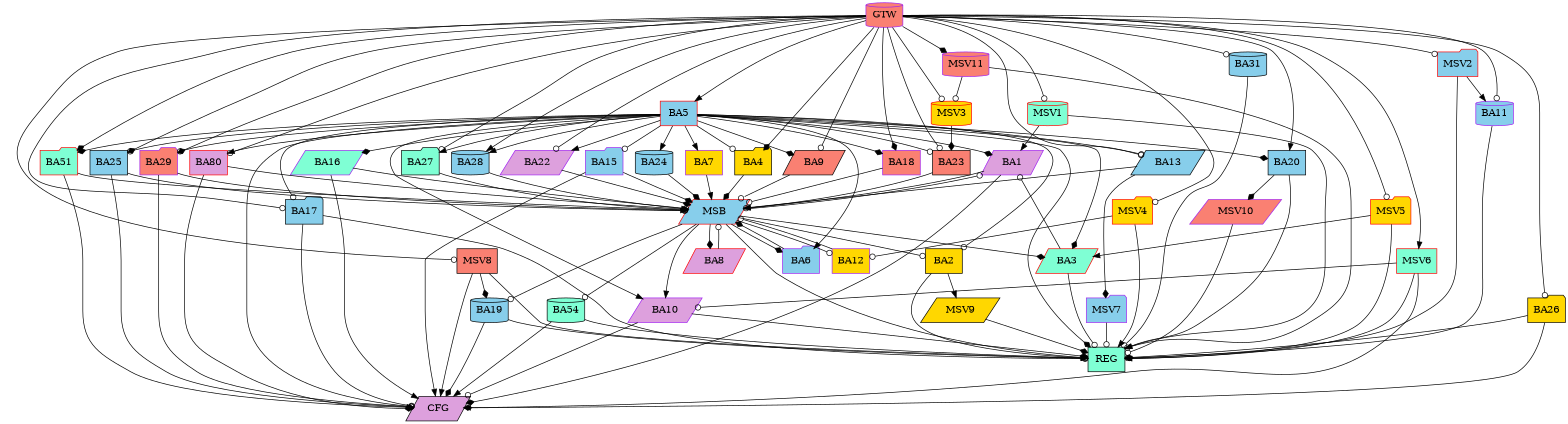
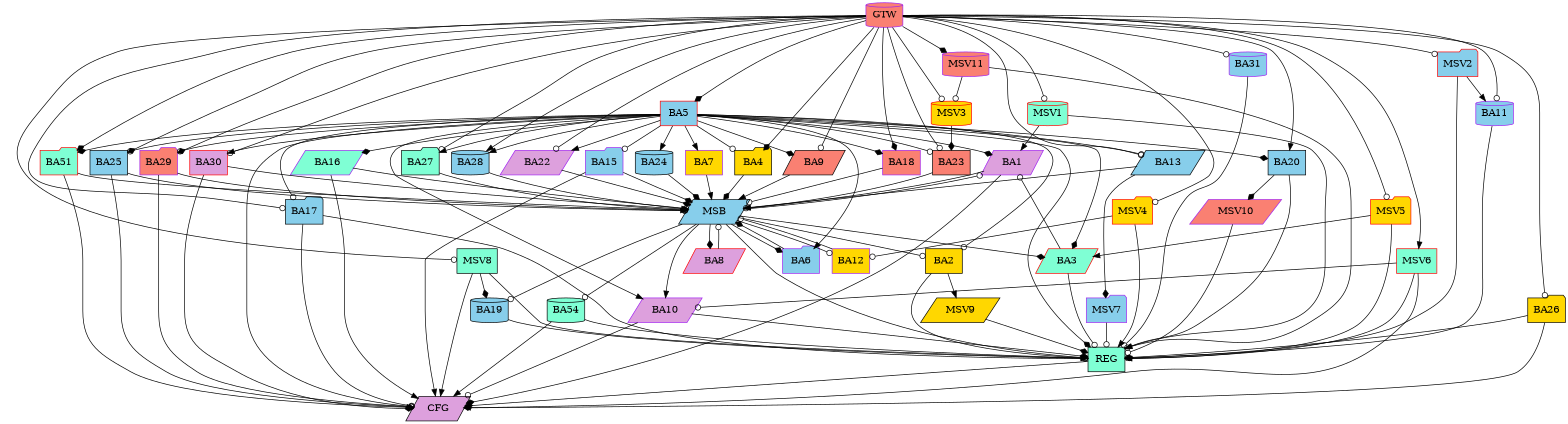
(780, 51) -> (780, 51)
(1248, 64) -> (1248, 64)
(209, 163) -> (209, 163)
(767, 186) -> (767, 186)
(714, 212) -> (714, 212)
(477, 261) -> (477, 261)
(469, 356) -> (780, 383)
